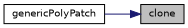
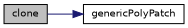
(118, 14) -> (60, 14)
